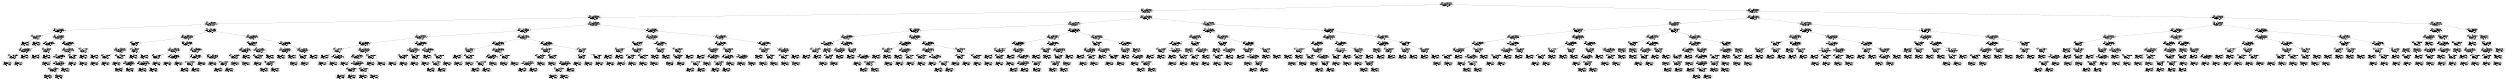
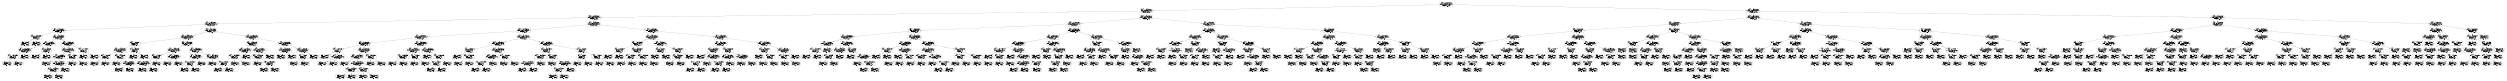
(2463, 57) -> none
